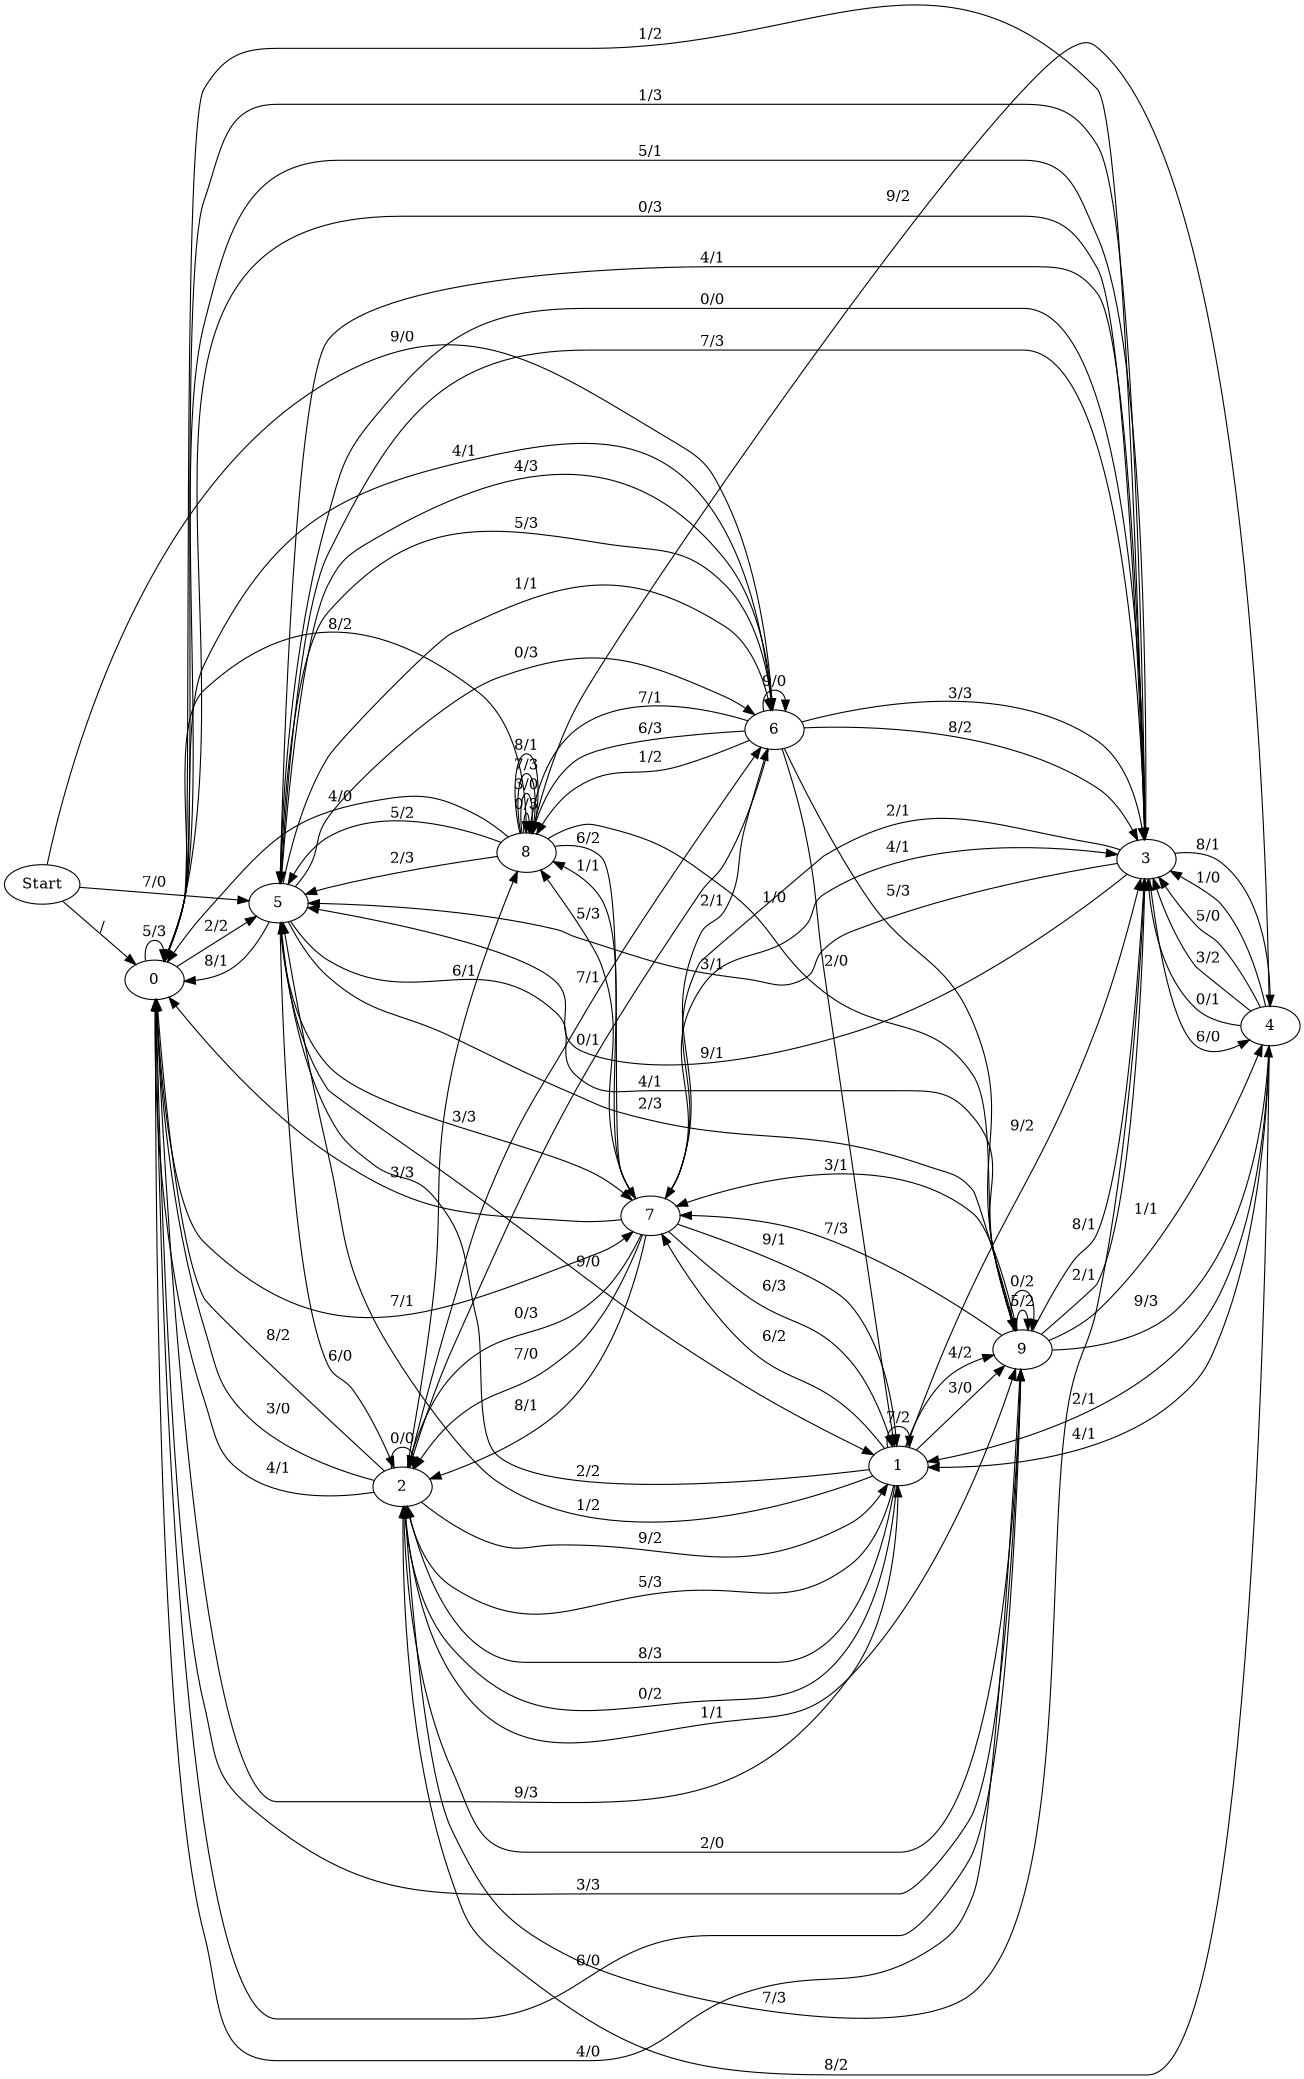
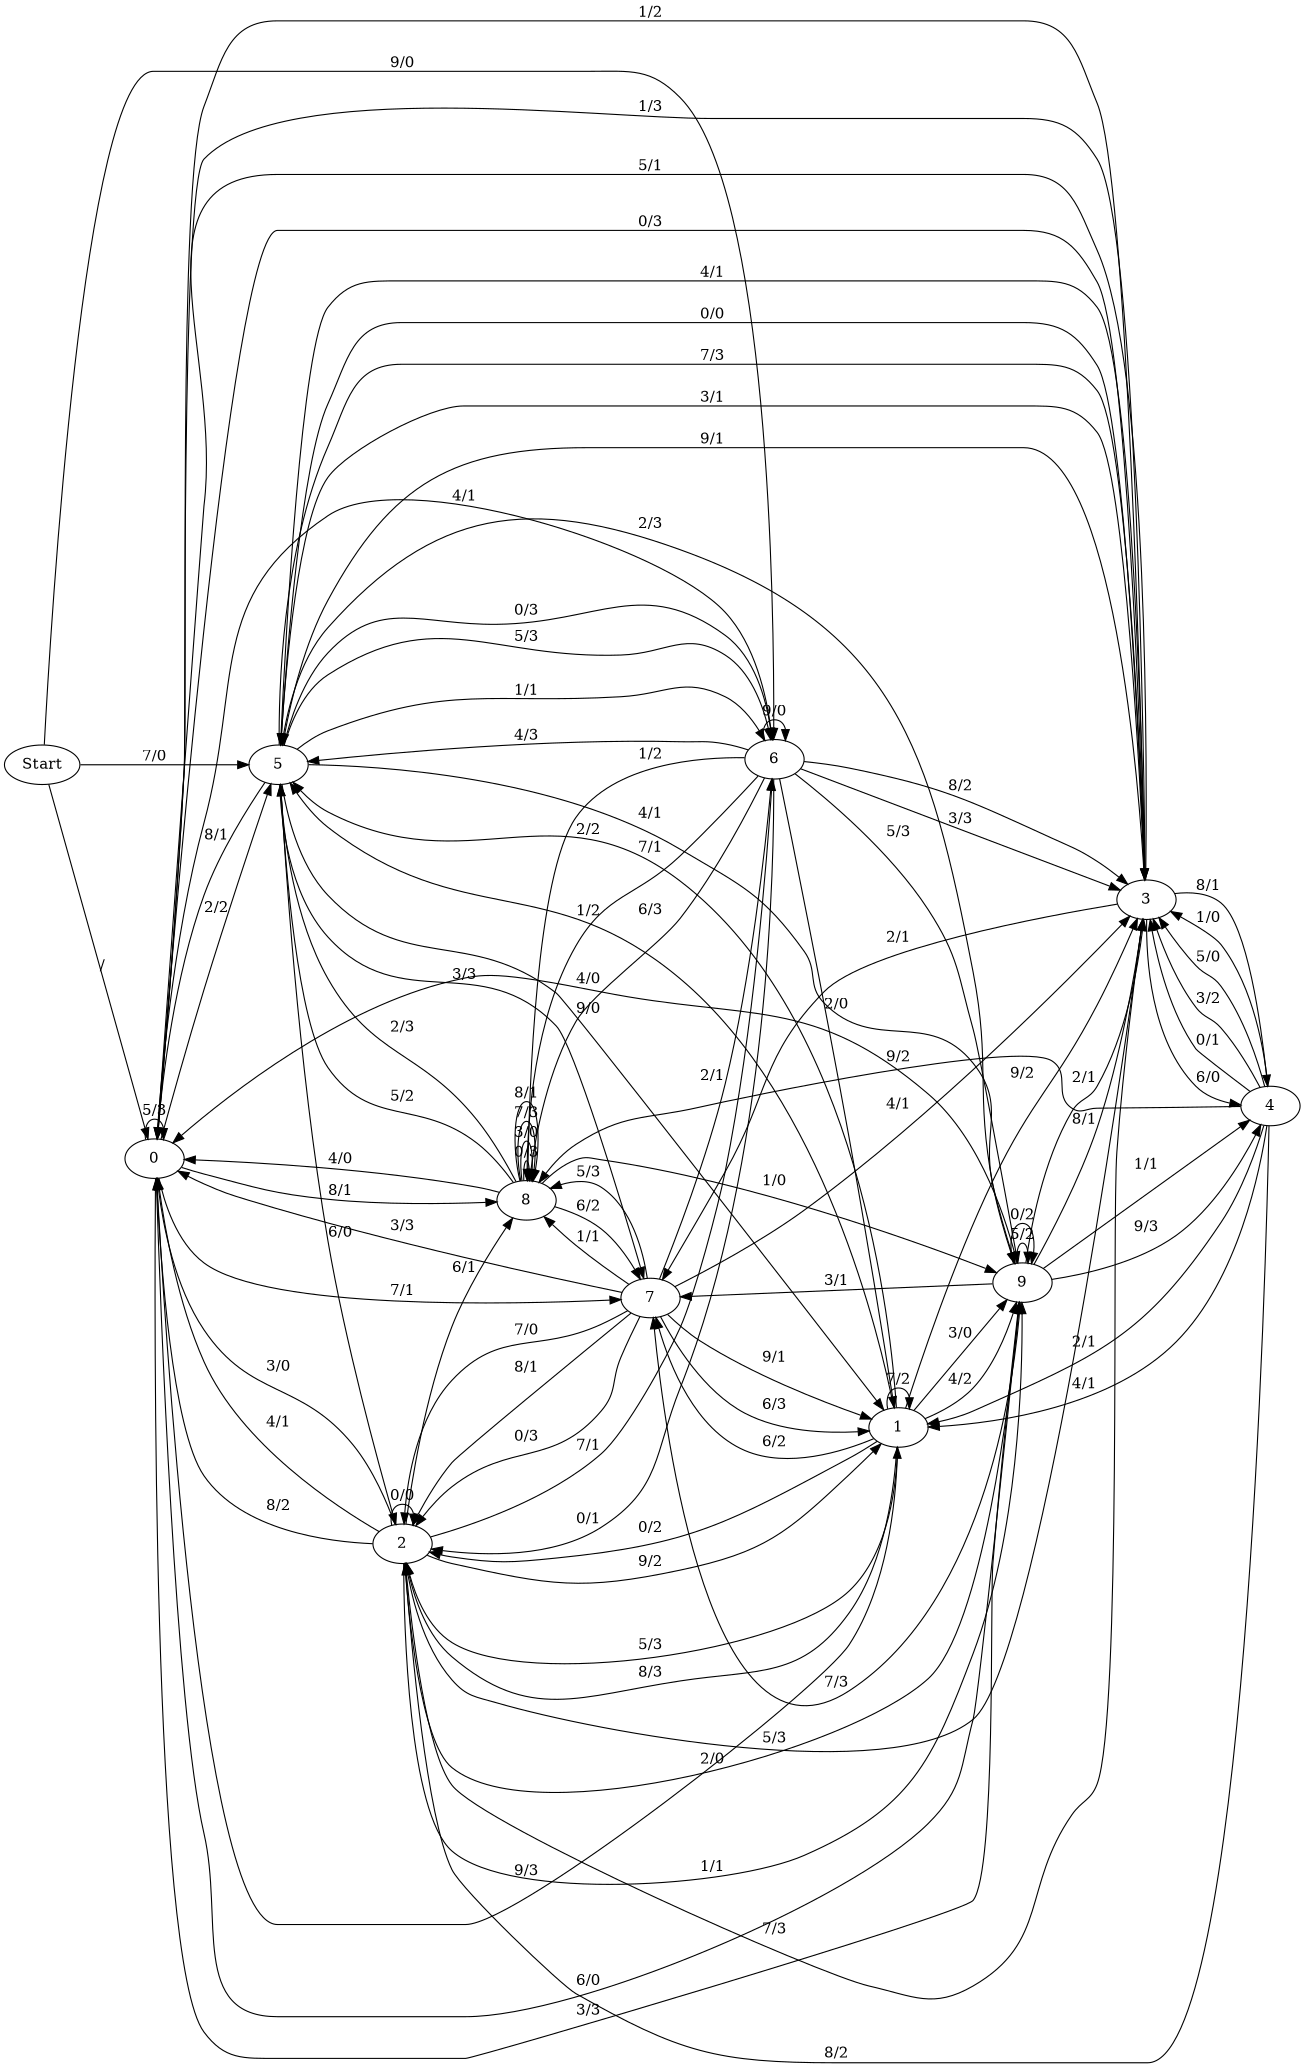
(341, 625) -> (341, 1191)
none -> (1005, 1654)
